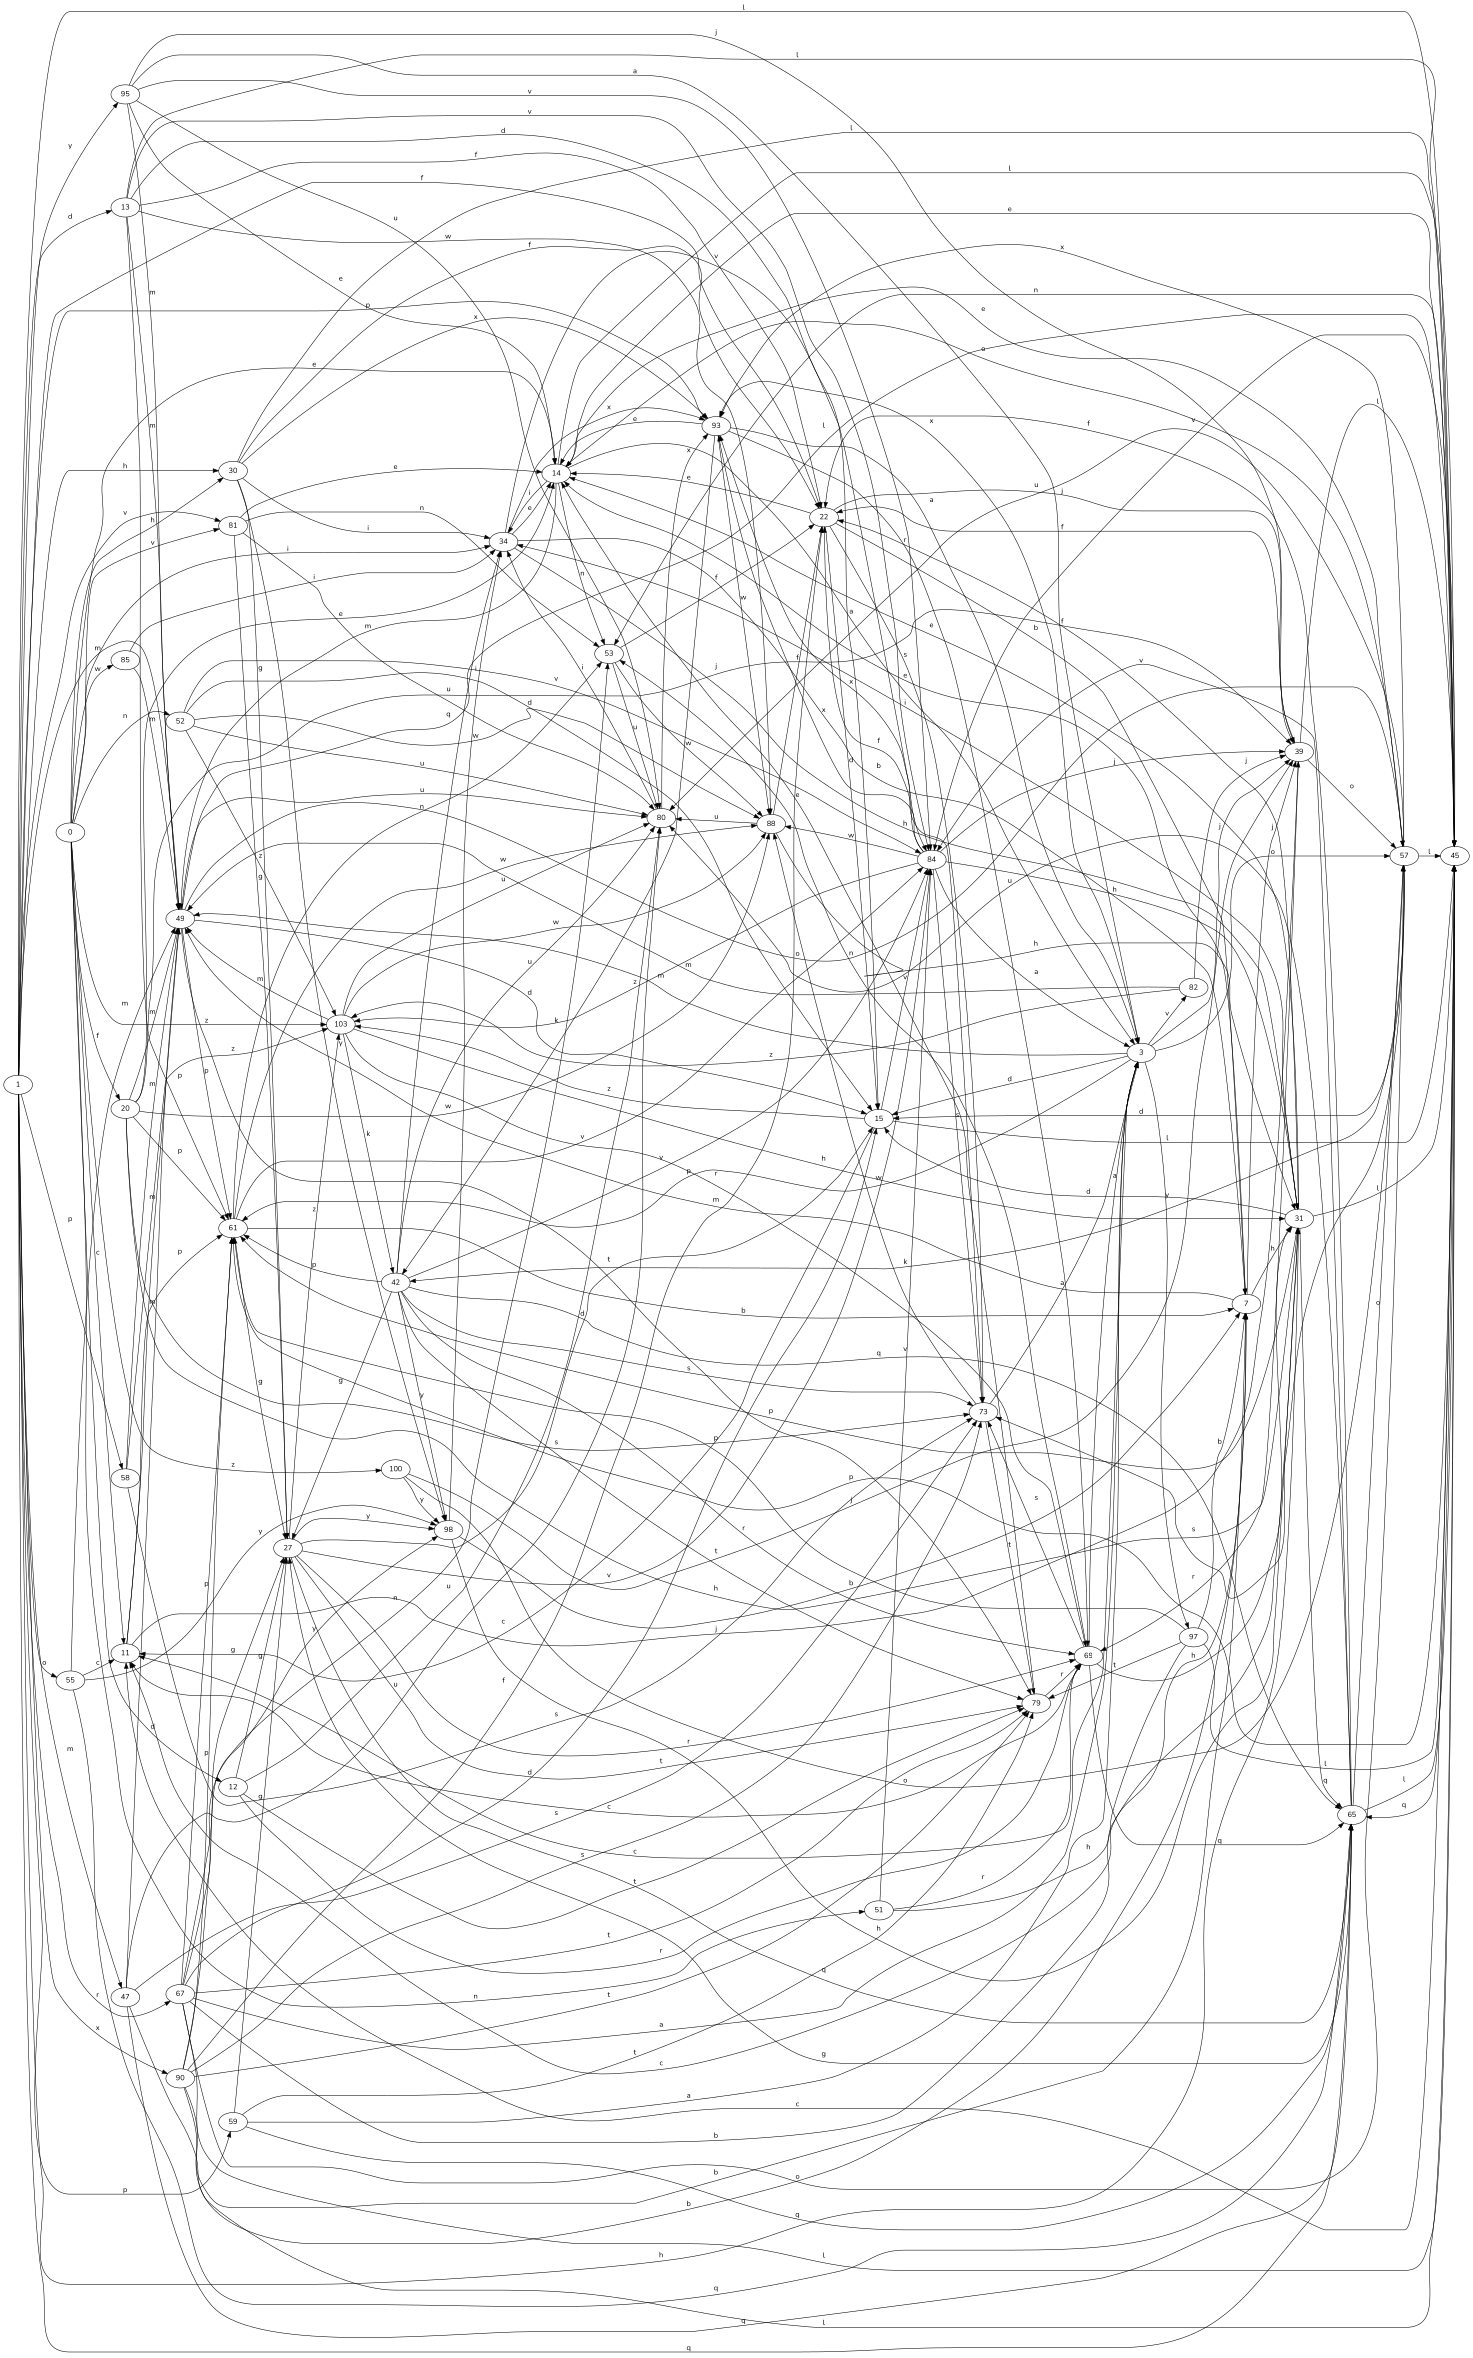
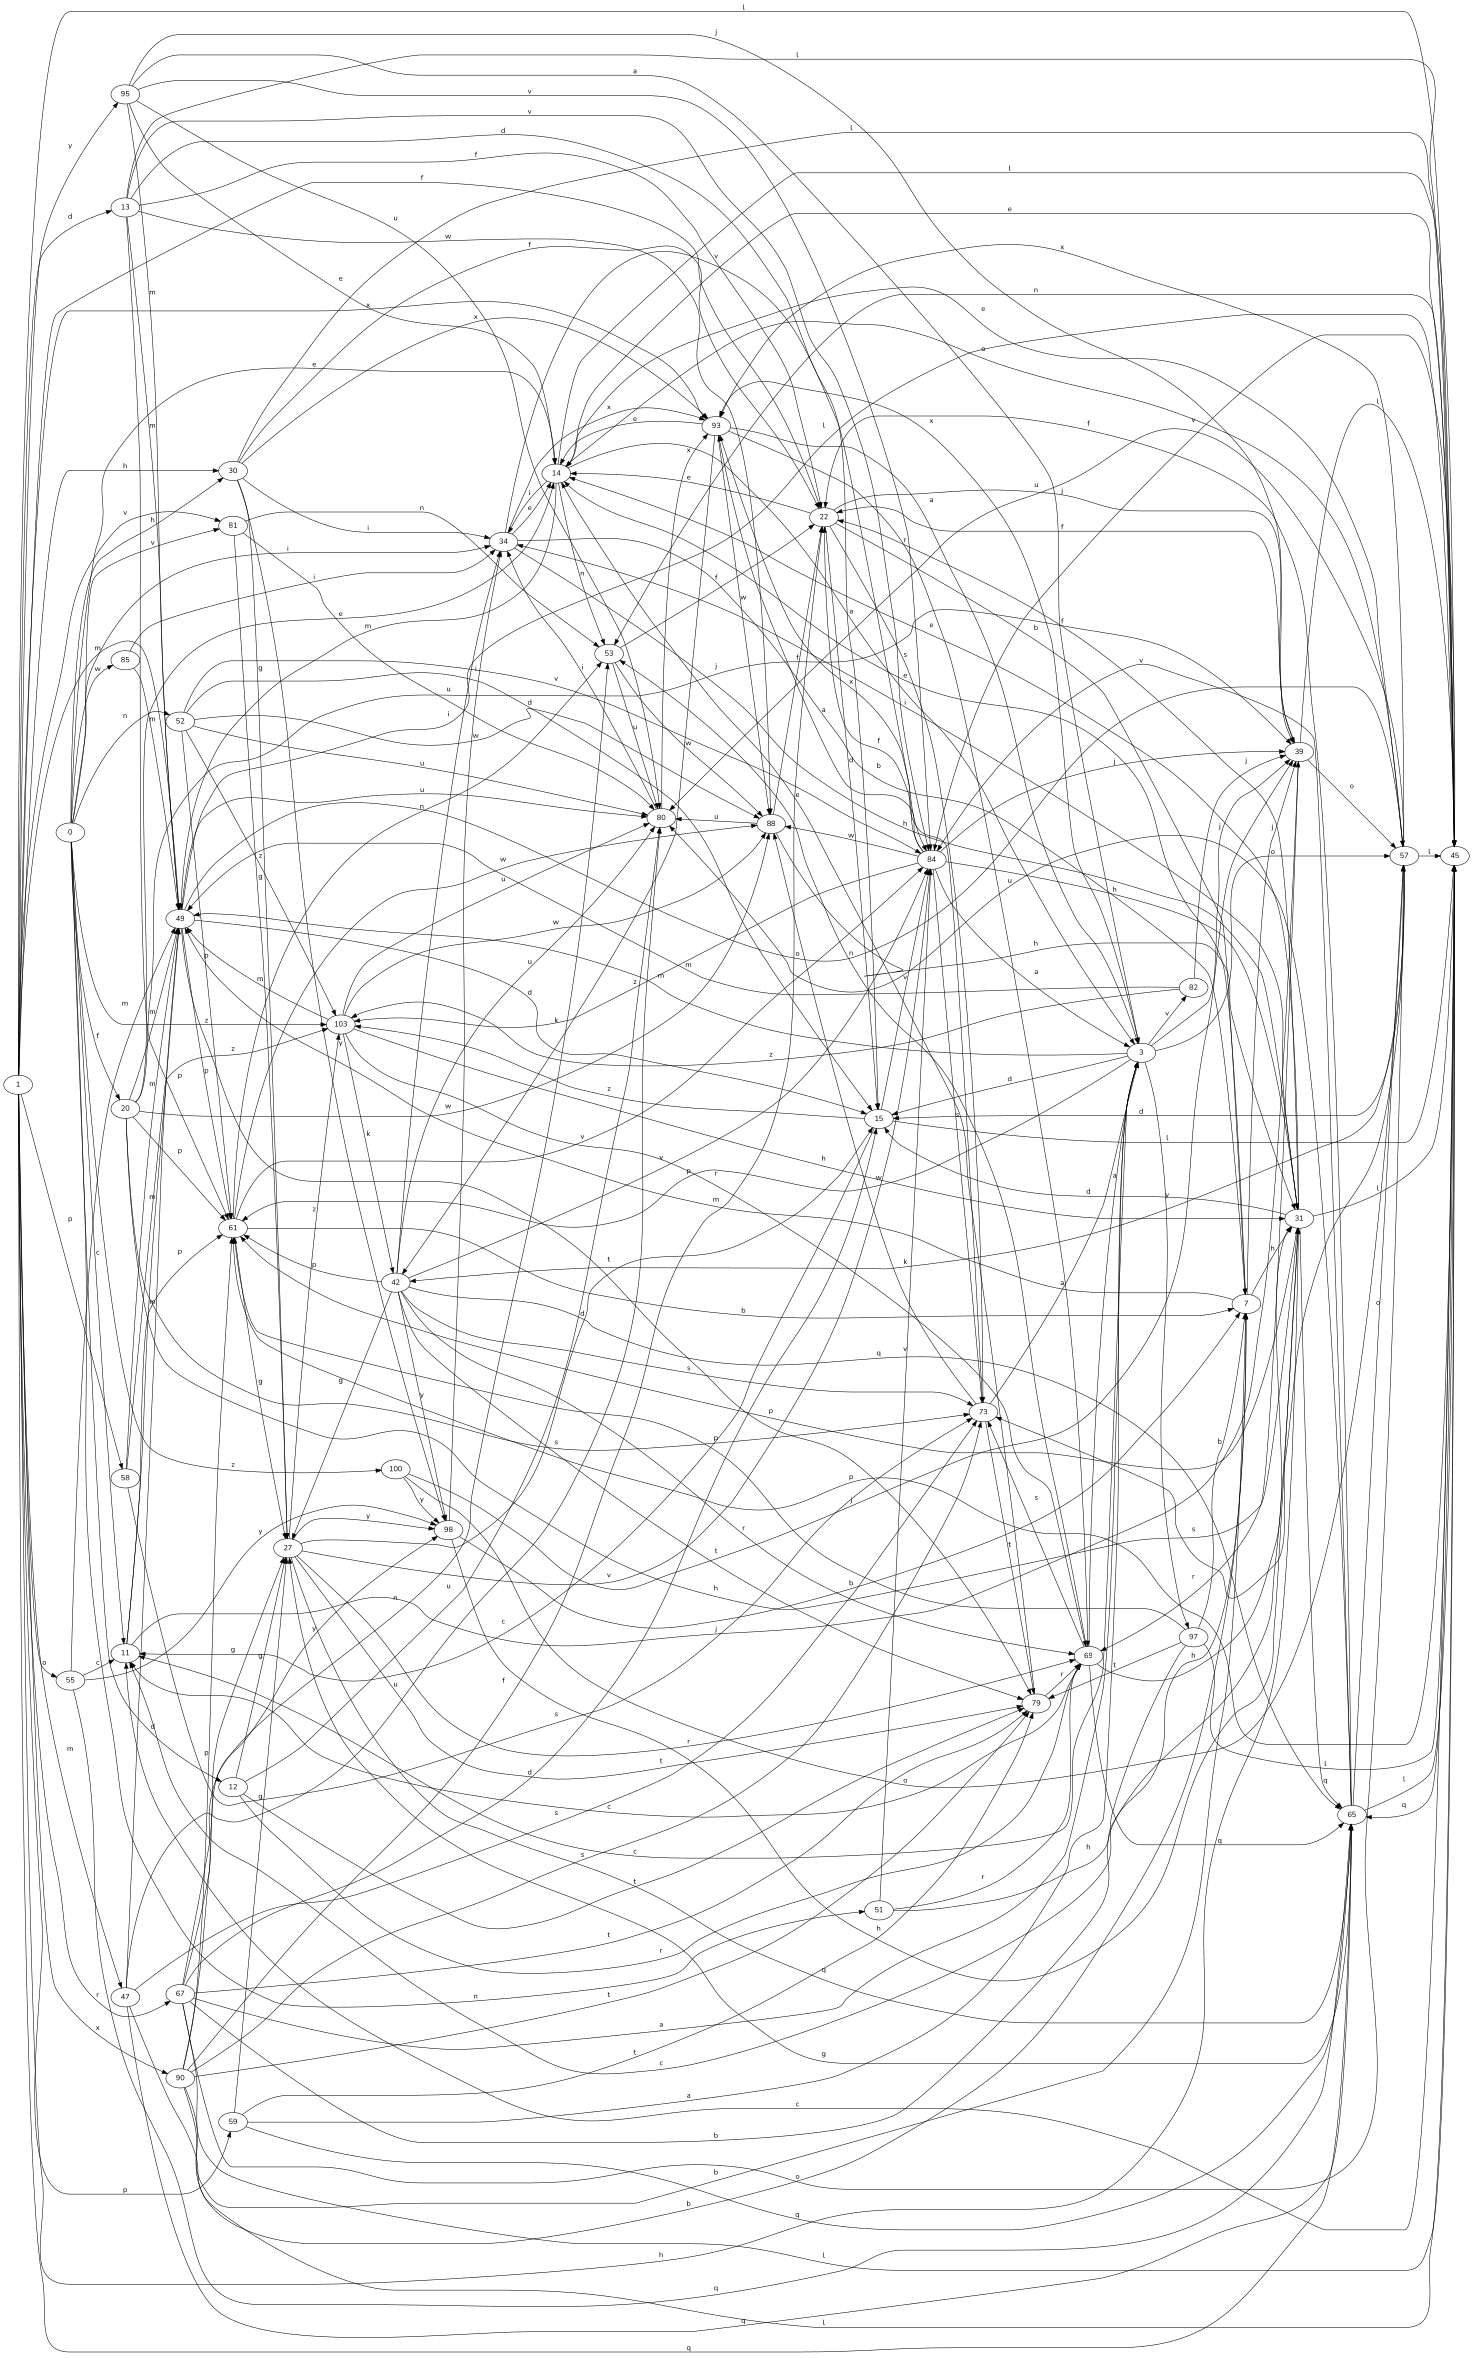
(368, 305) -> (368, 305)
(384, 473) -> none
(824, 710) -> (824, 710)
(449, 714) -> (449, 714)
(205, 1632) -> (206, 972)
